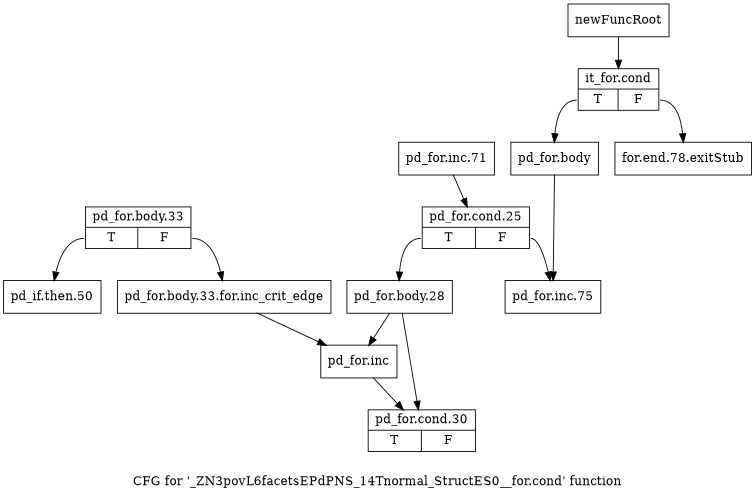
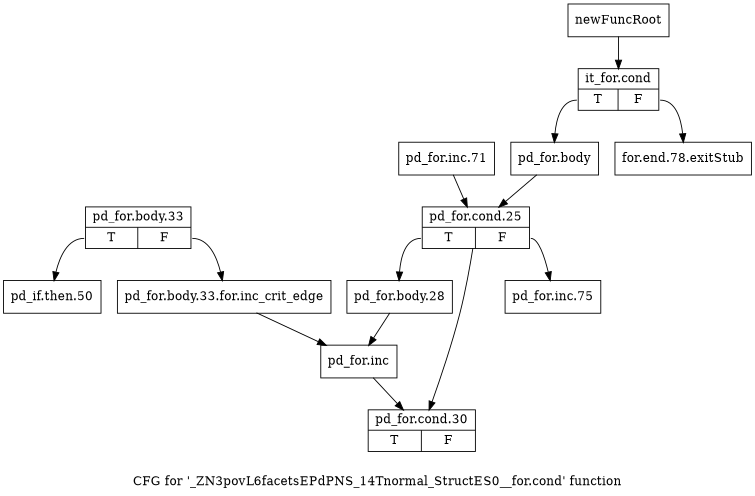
(554, 223) -> (521, 188)
(410, 357) -> (456, 326)
